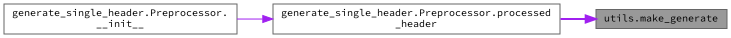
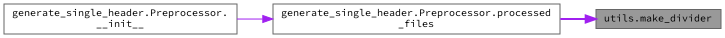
(416, 19) -> (416, 19)
(662, 19) -> (658, 19)
